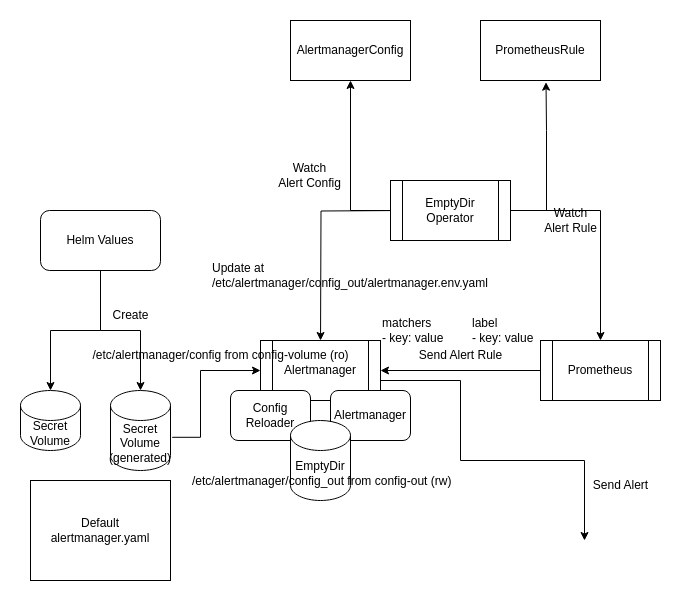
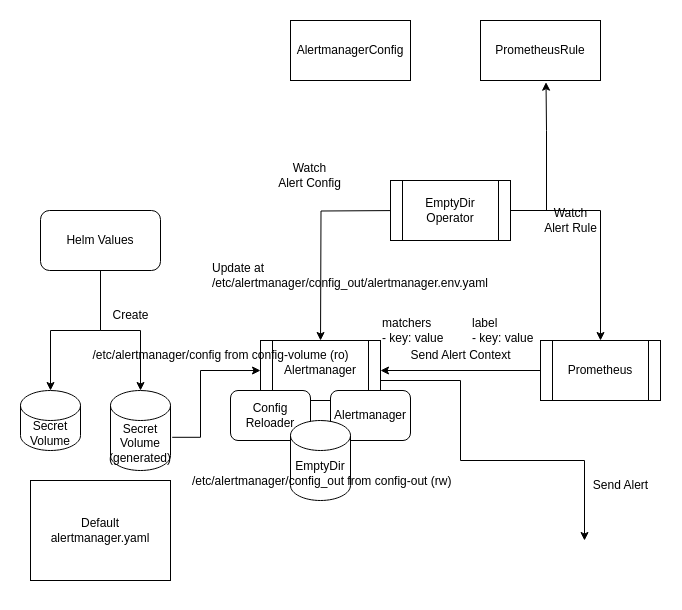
(351, 148) -> none
(461, 356) -> (461, 356)
